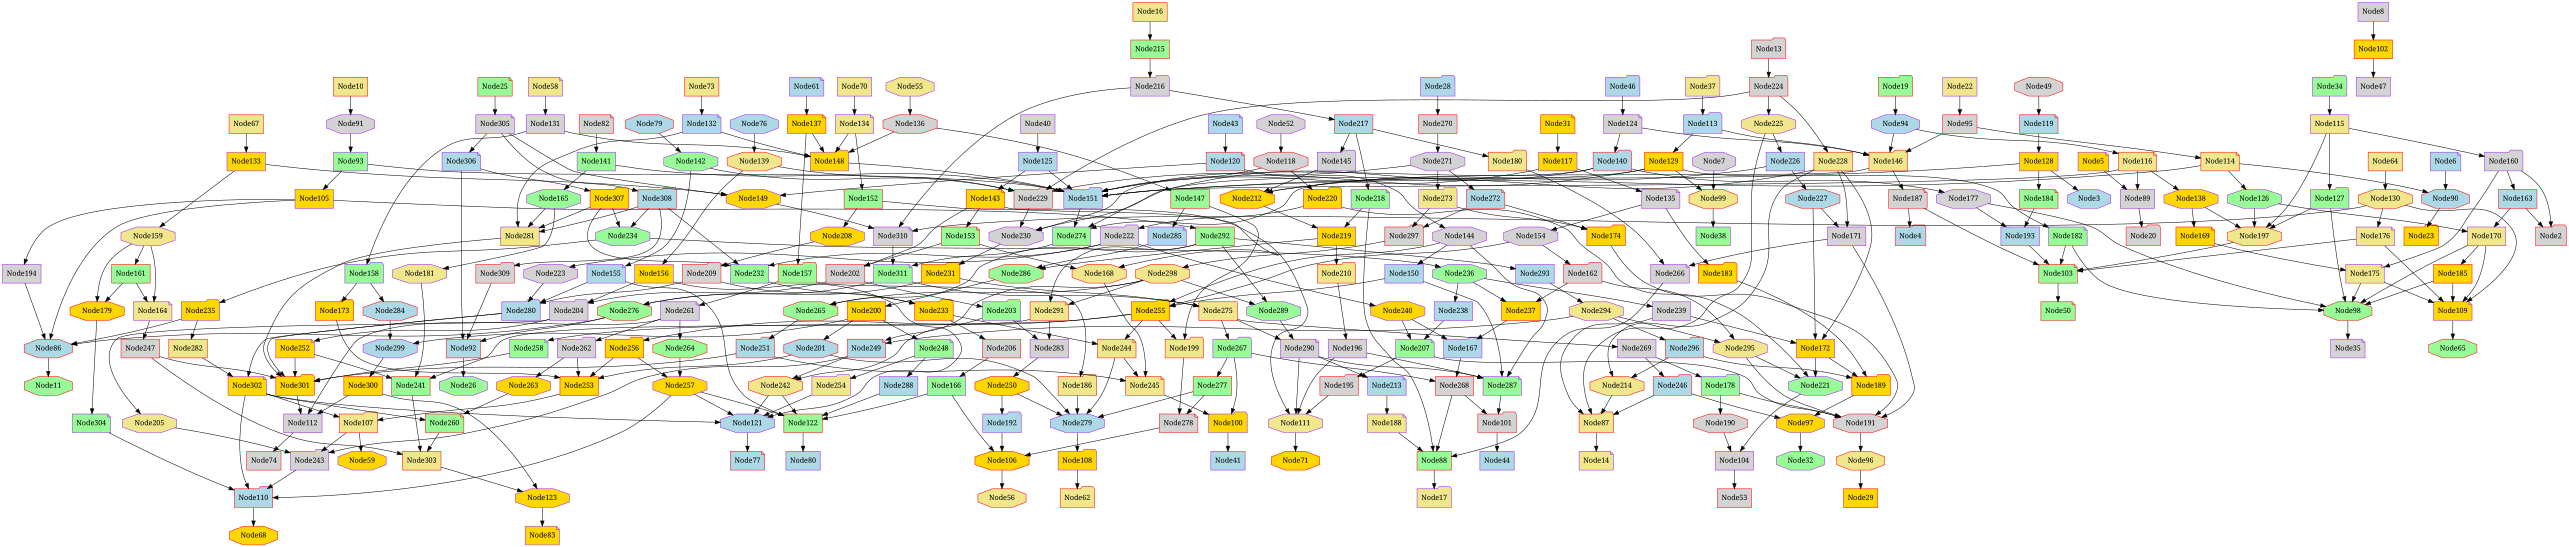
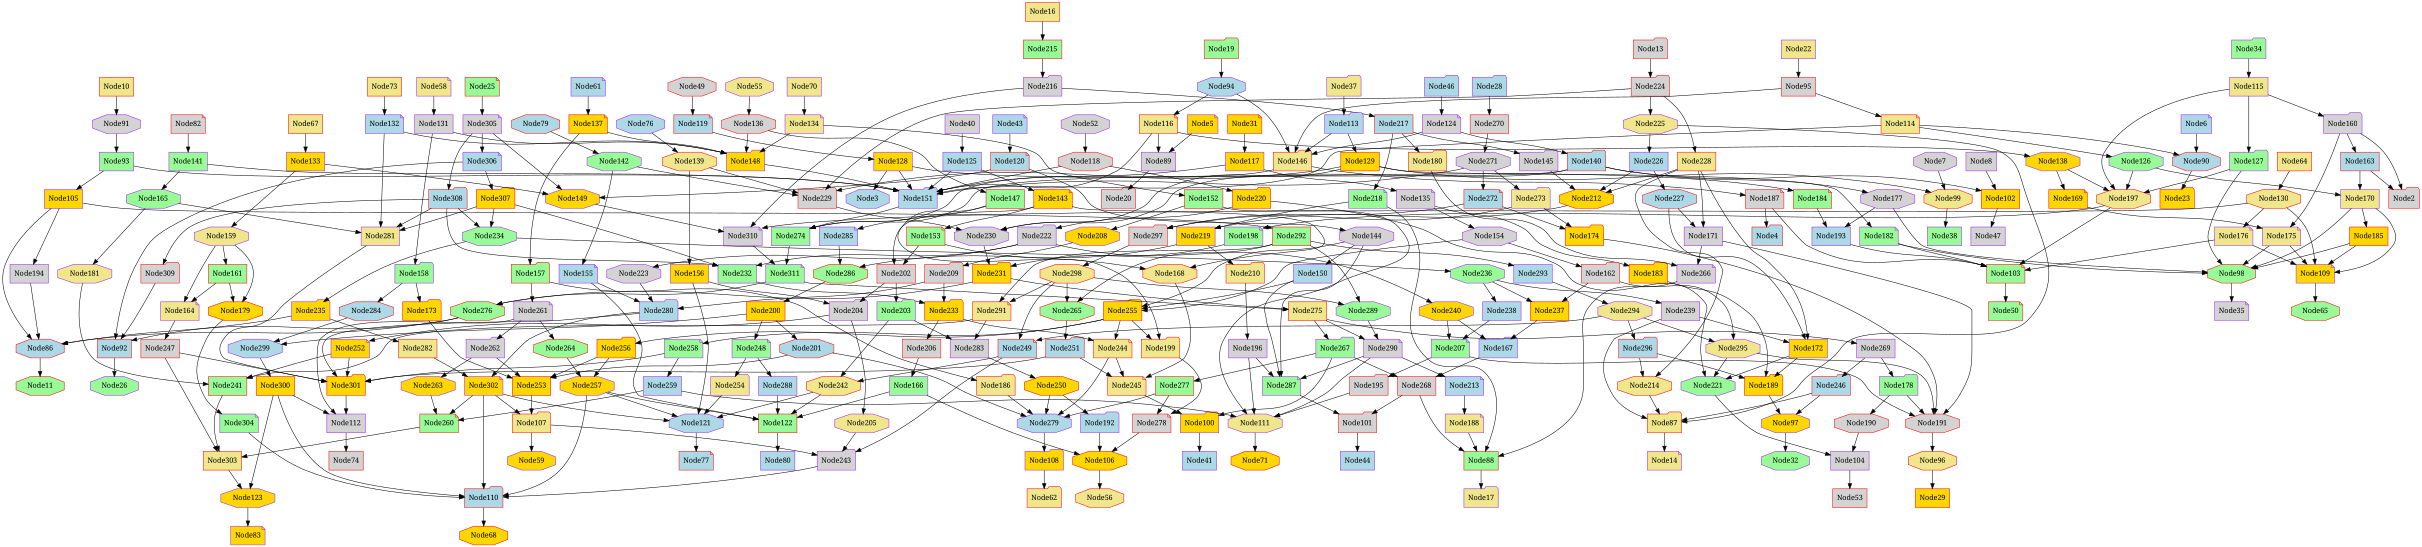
none -> (1847, 176)
none -> (1244, 236)
none -> (662, 386)
none -> (347, 479)
